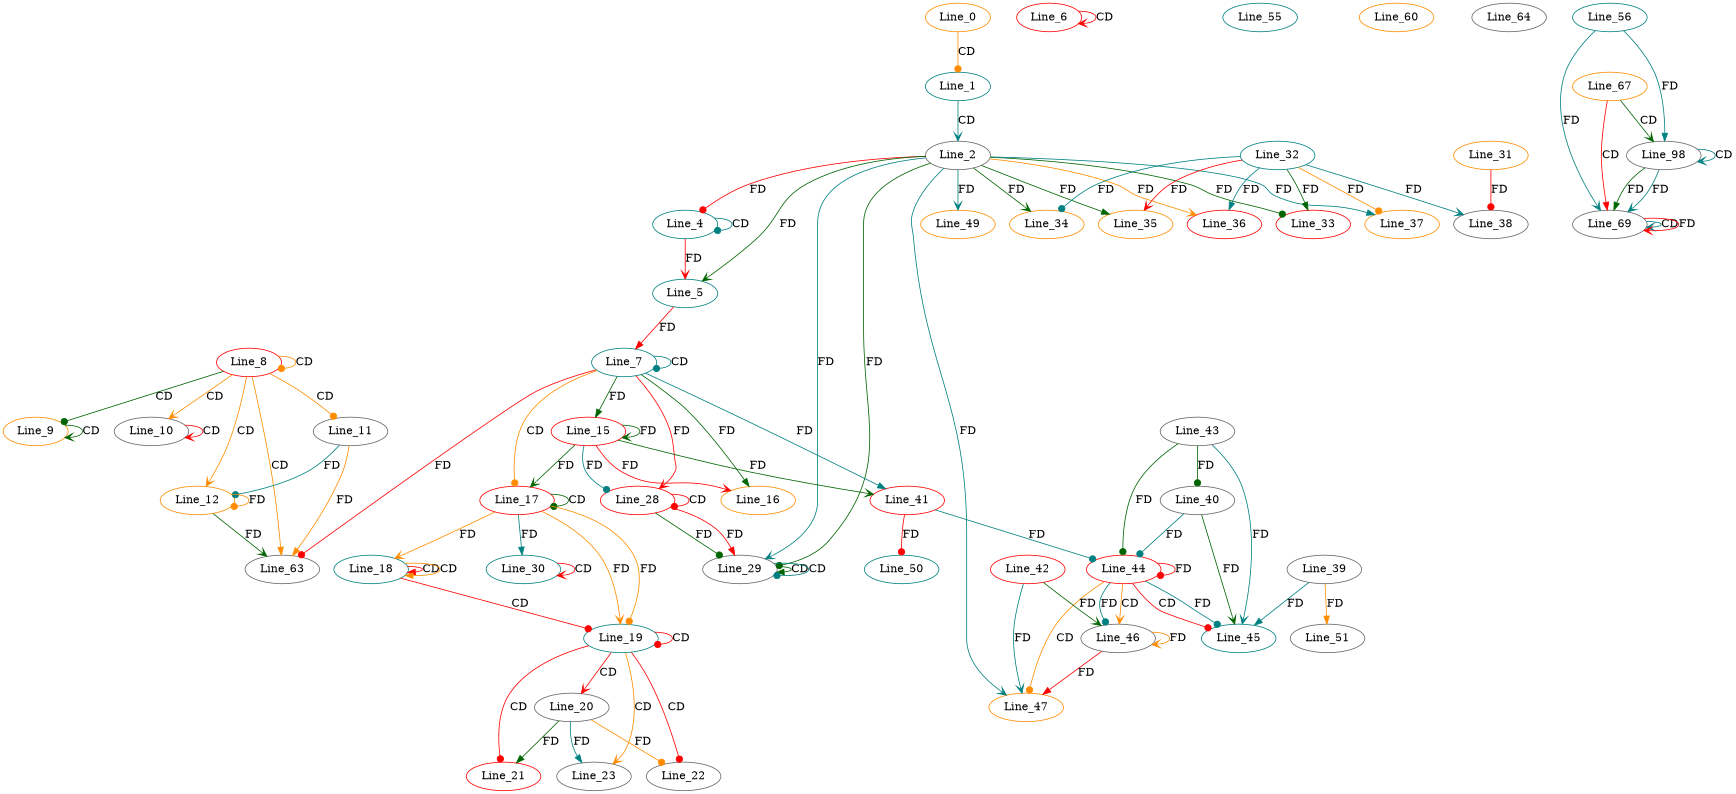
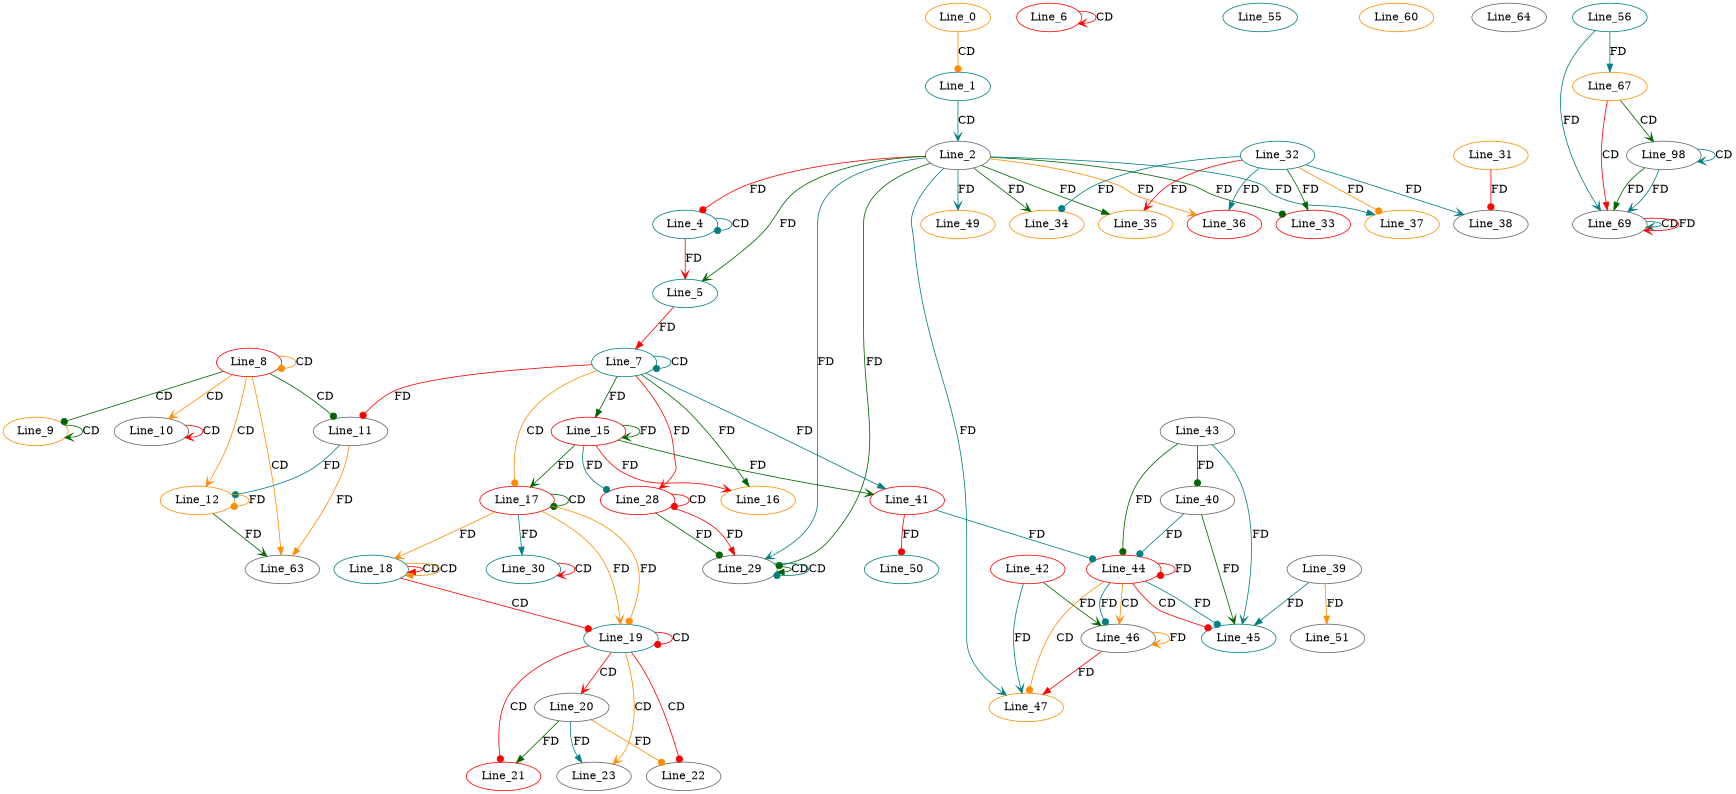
(1656, 77) -> (1610, 48)
(301, 392) -> (301, 392)
(445, 452) -> (474, 374)
